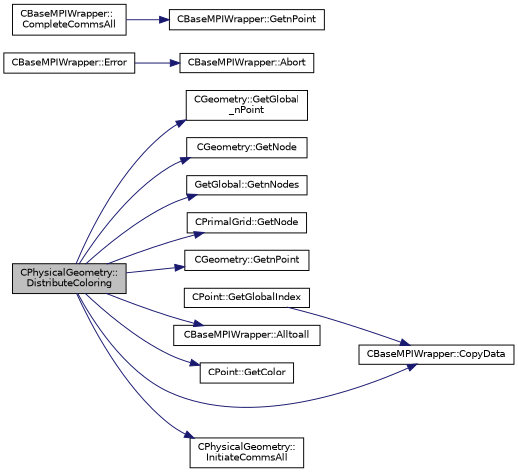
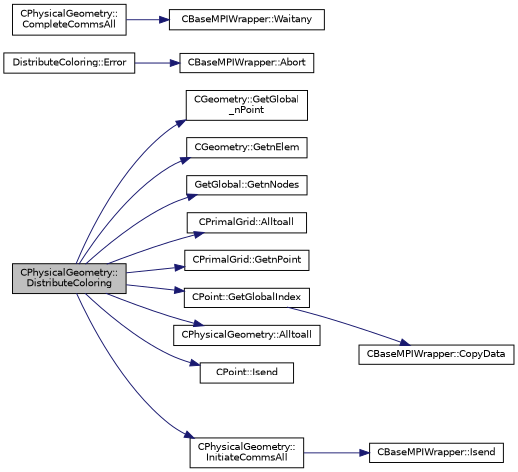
(69, 20) -> (69, 20)
(247, 20) -> (247, 20)
(69, 63) -> (69, 63)
(247, 148) -> (247, 148)
(247, 223) -> (247, 223)
(247, 260) -> (247, 260)
(247, 335) -> (247, 335)
(247, 373) -> (247, 373)
(222, 406) -> (150, 287)
none -> (436, 453)
